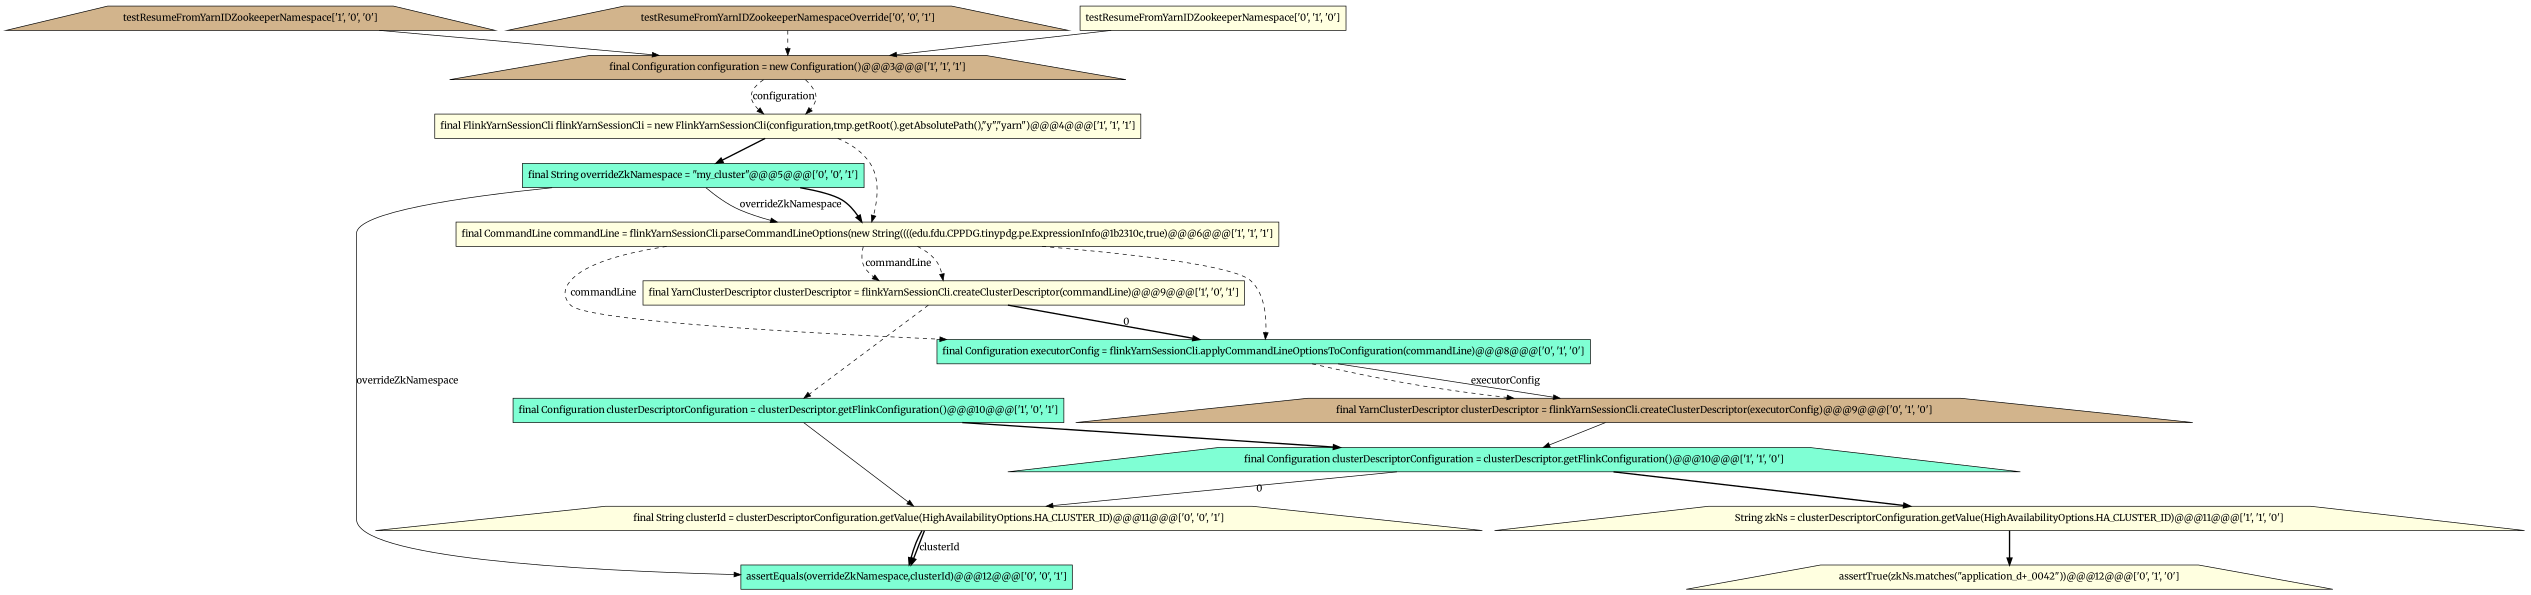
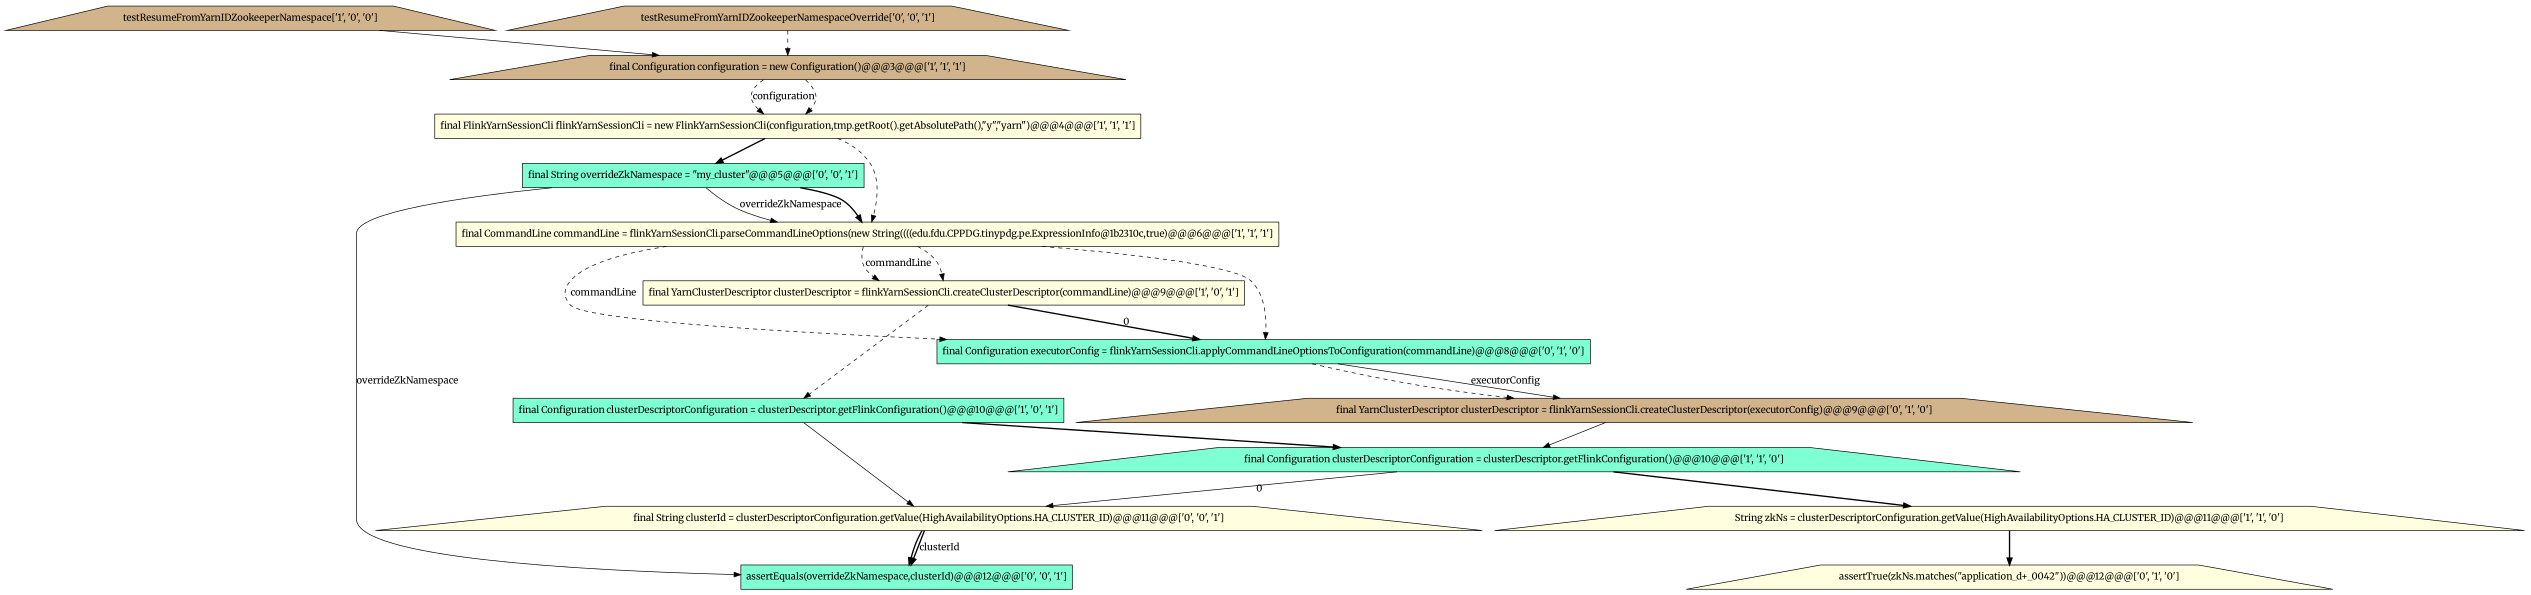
(1213, 18) -> none
